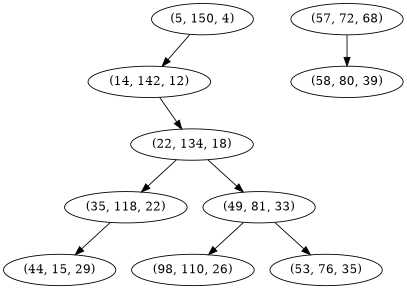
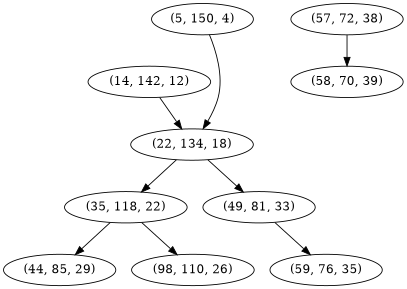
(347, 19) -> (347, 19)
(179, 47) -> (220, 78)
(347, 82) -> (347, 82)
(229, 236) -> (156, 236)
(60, 270) -> (60, 270)
(326, 270) -> (326, 270)
